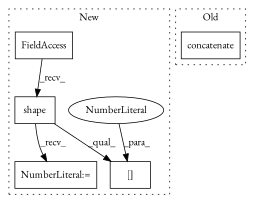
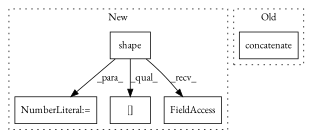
(40, 74) -> (163, 74)
(116, 110) -> none
(53, 143) -> (110, 78)
